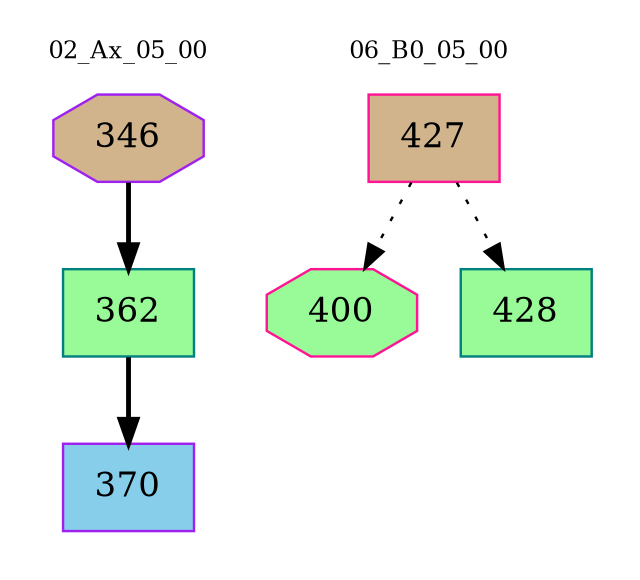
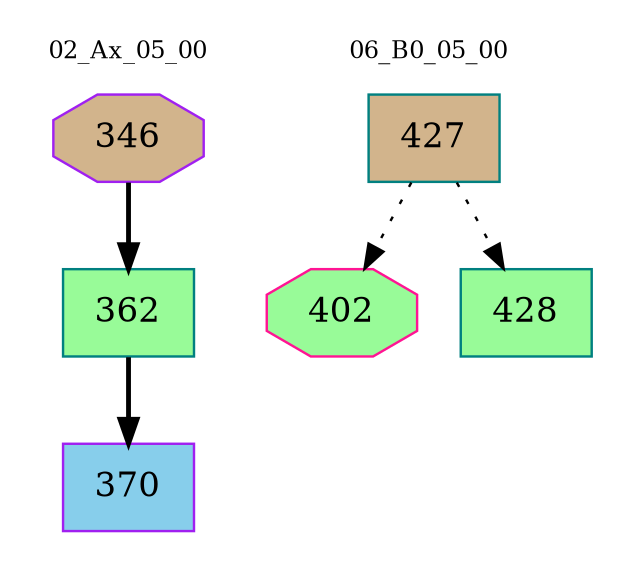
(434, 138) -> (434, 138)
(342, 313) -> (342, 313)
